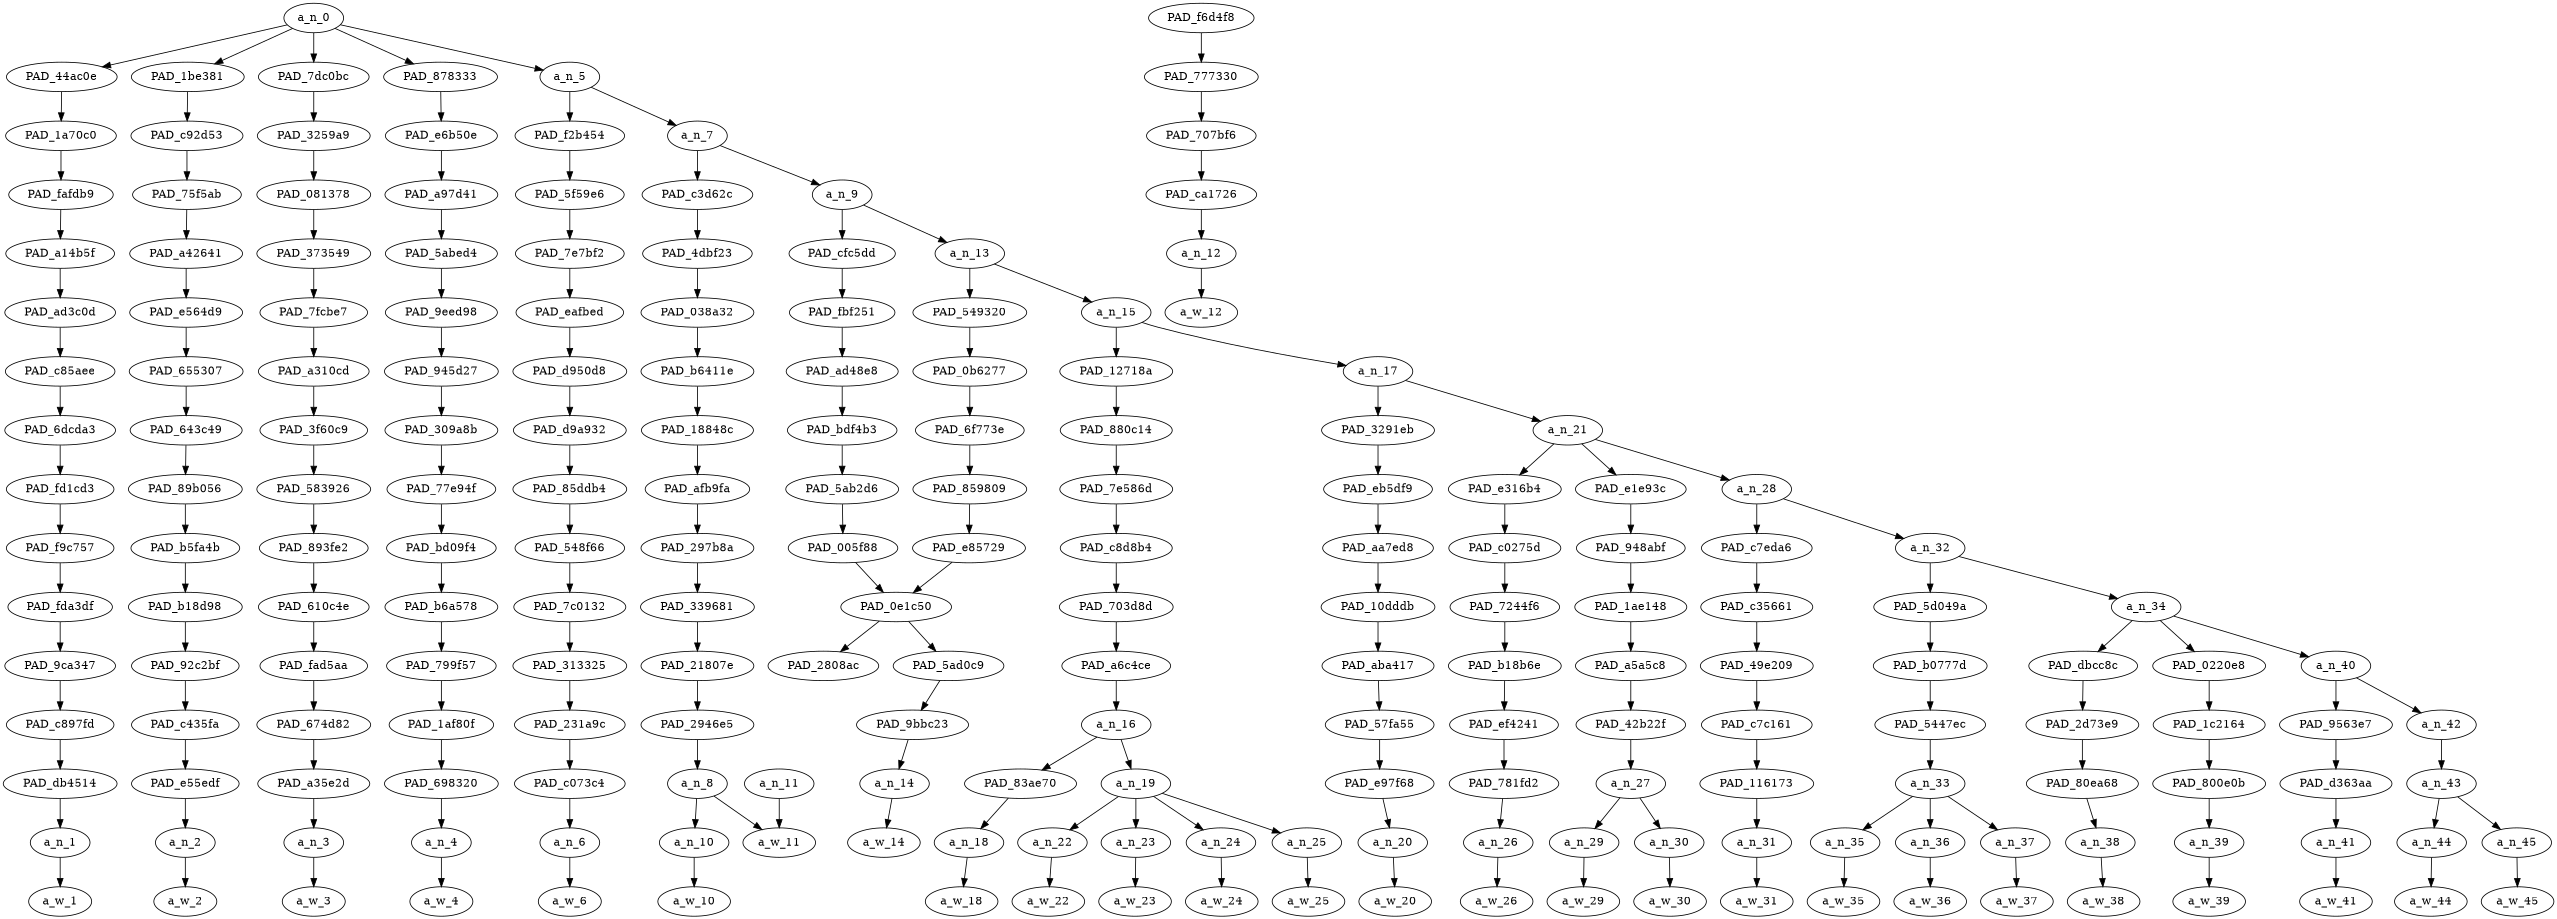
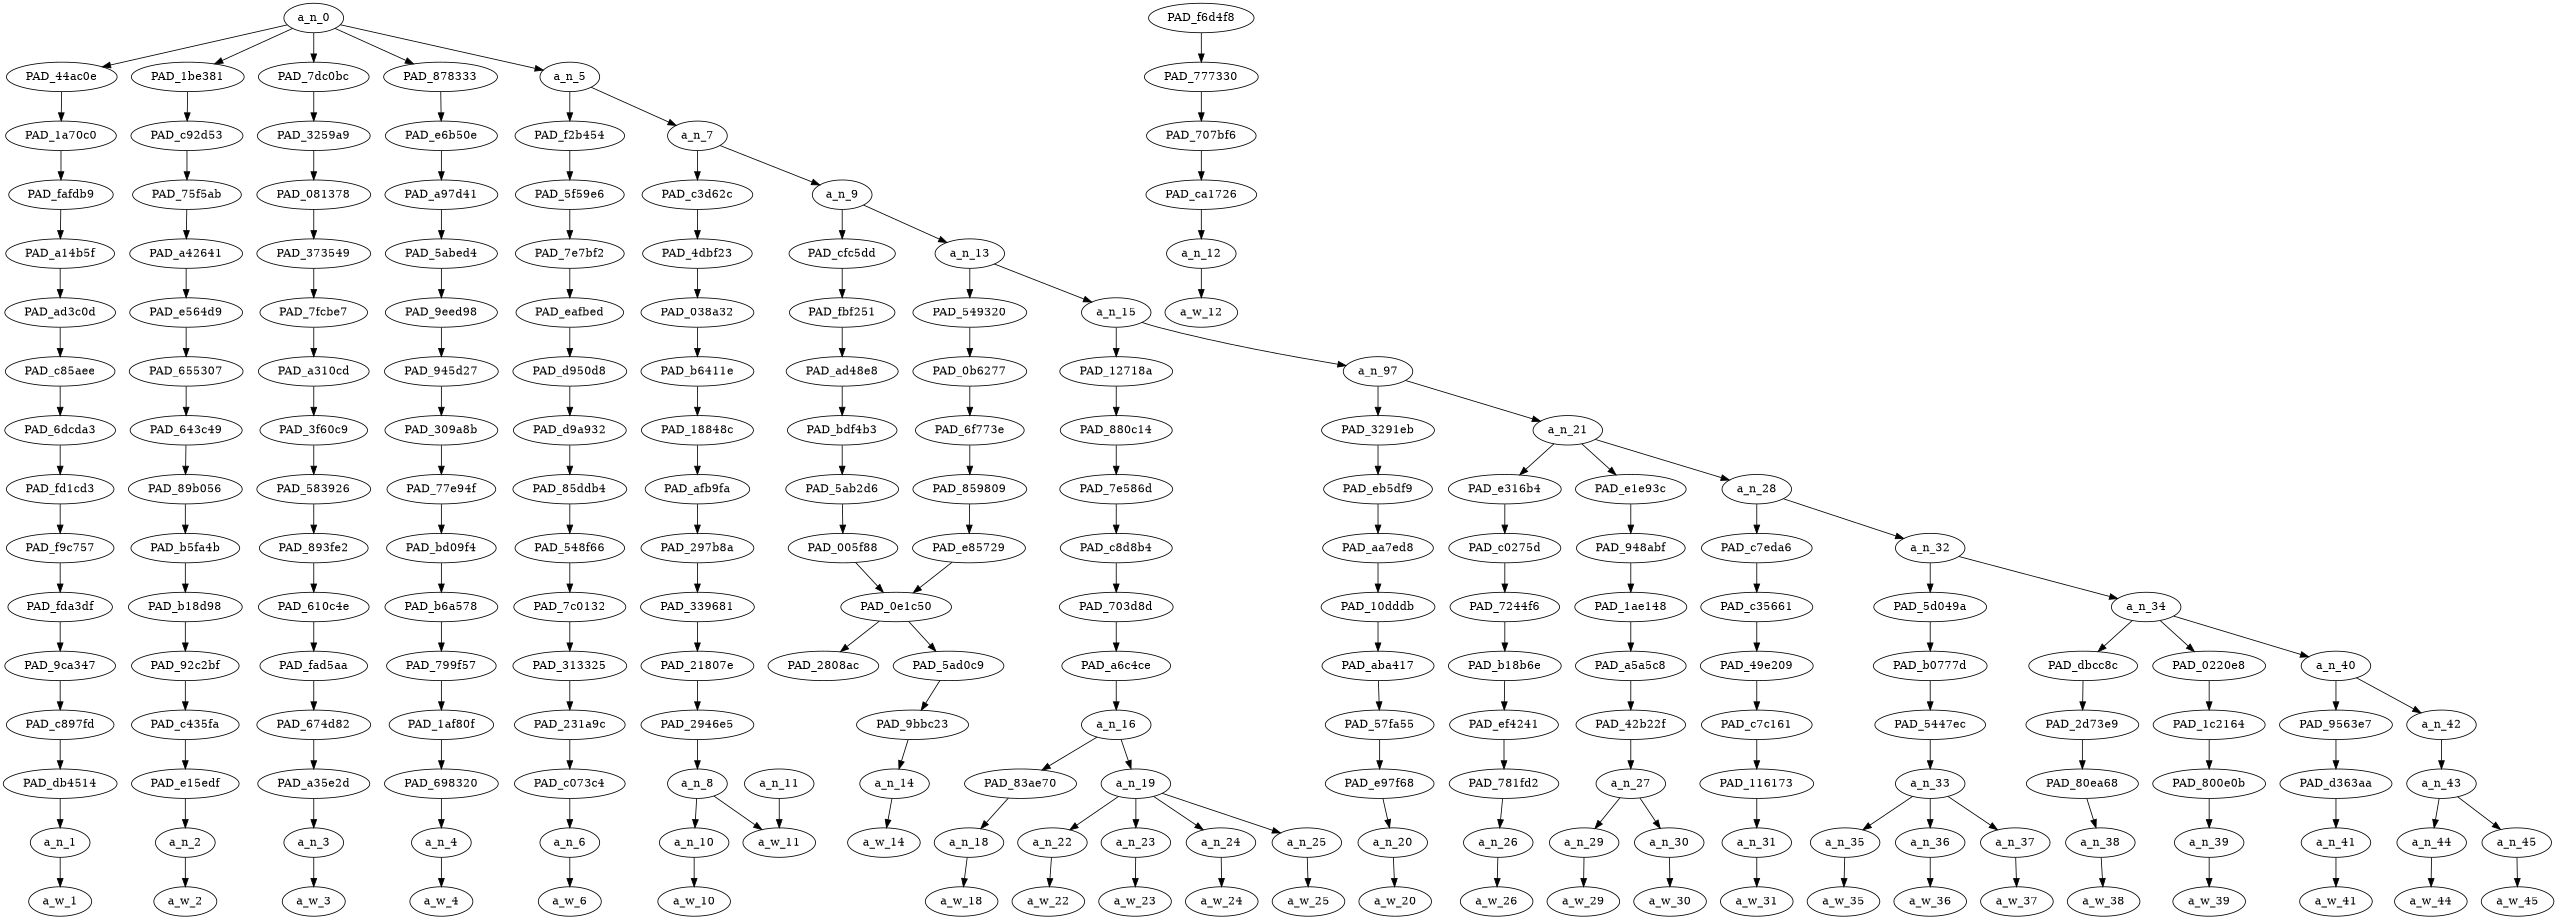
(1378, 371) -> (1378, 371)
(185, 784) -> (185, 784)
